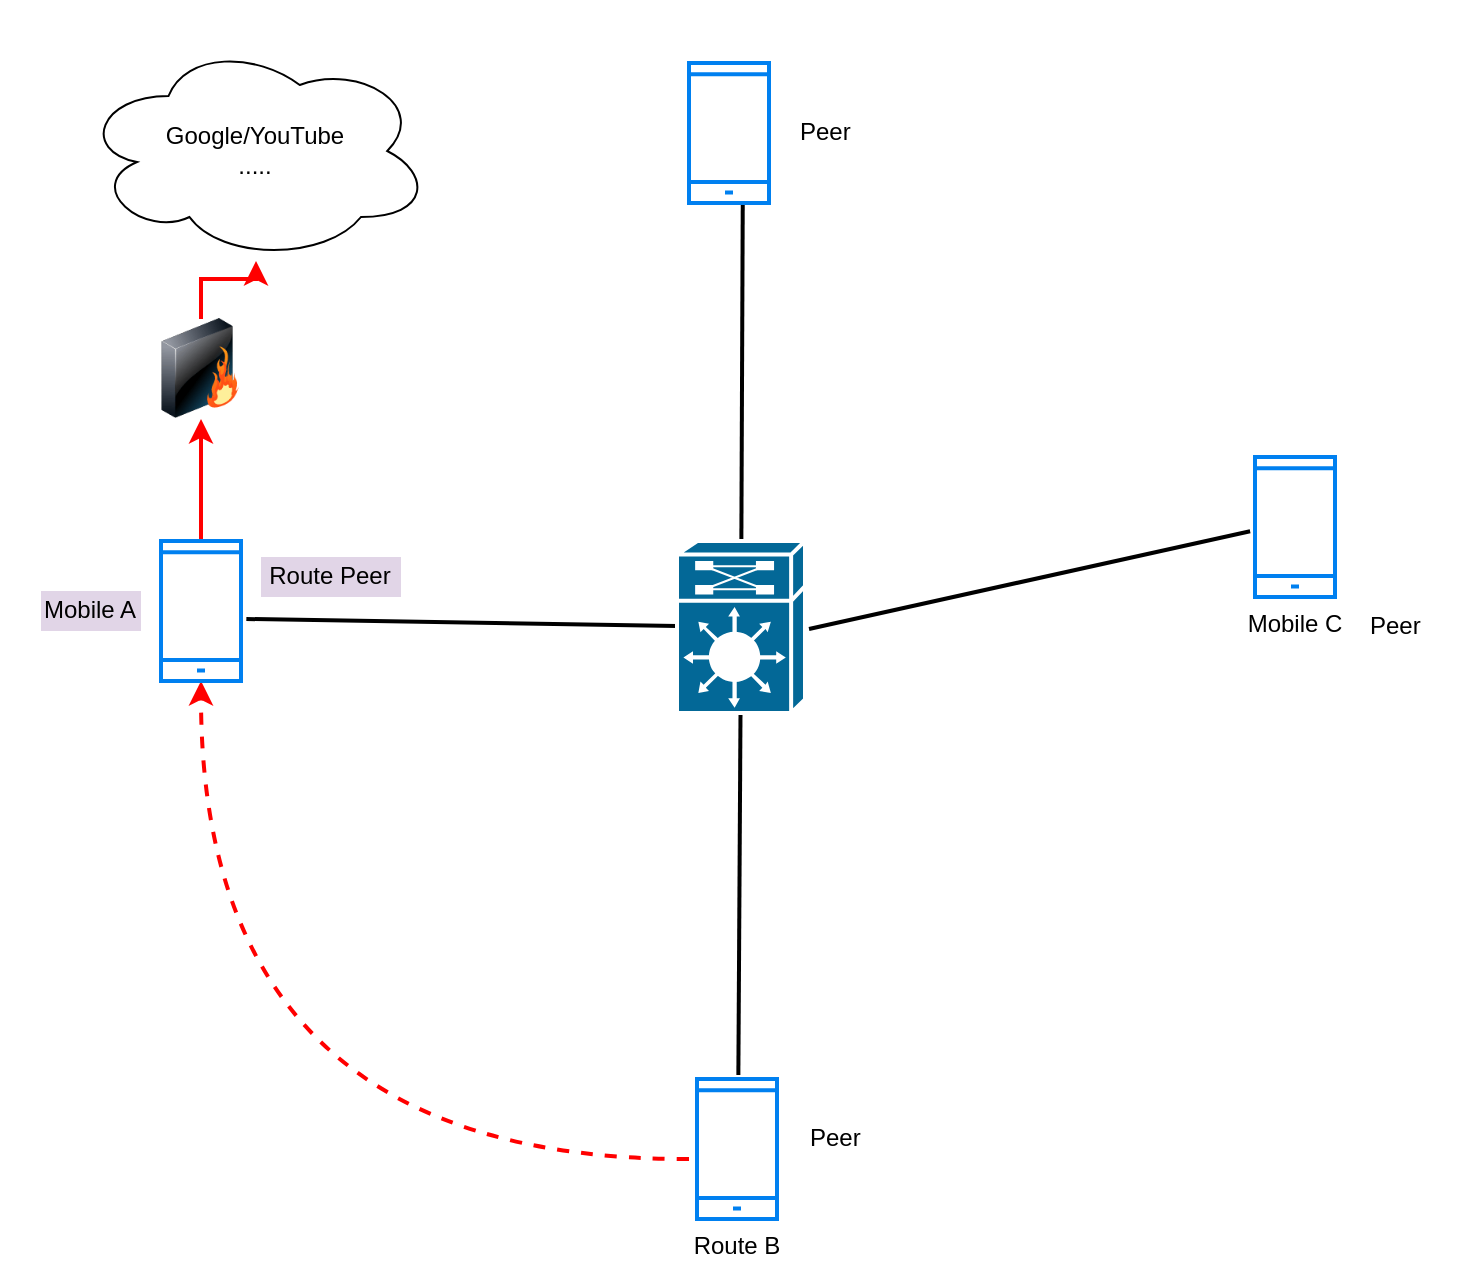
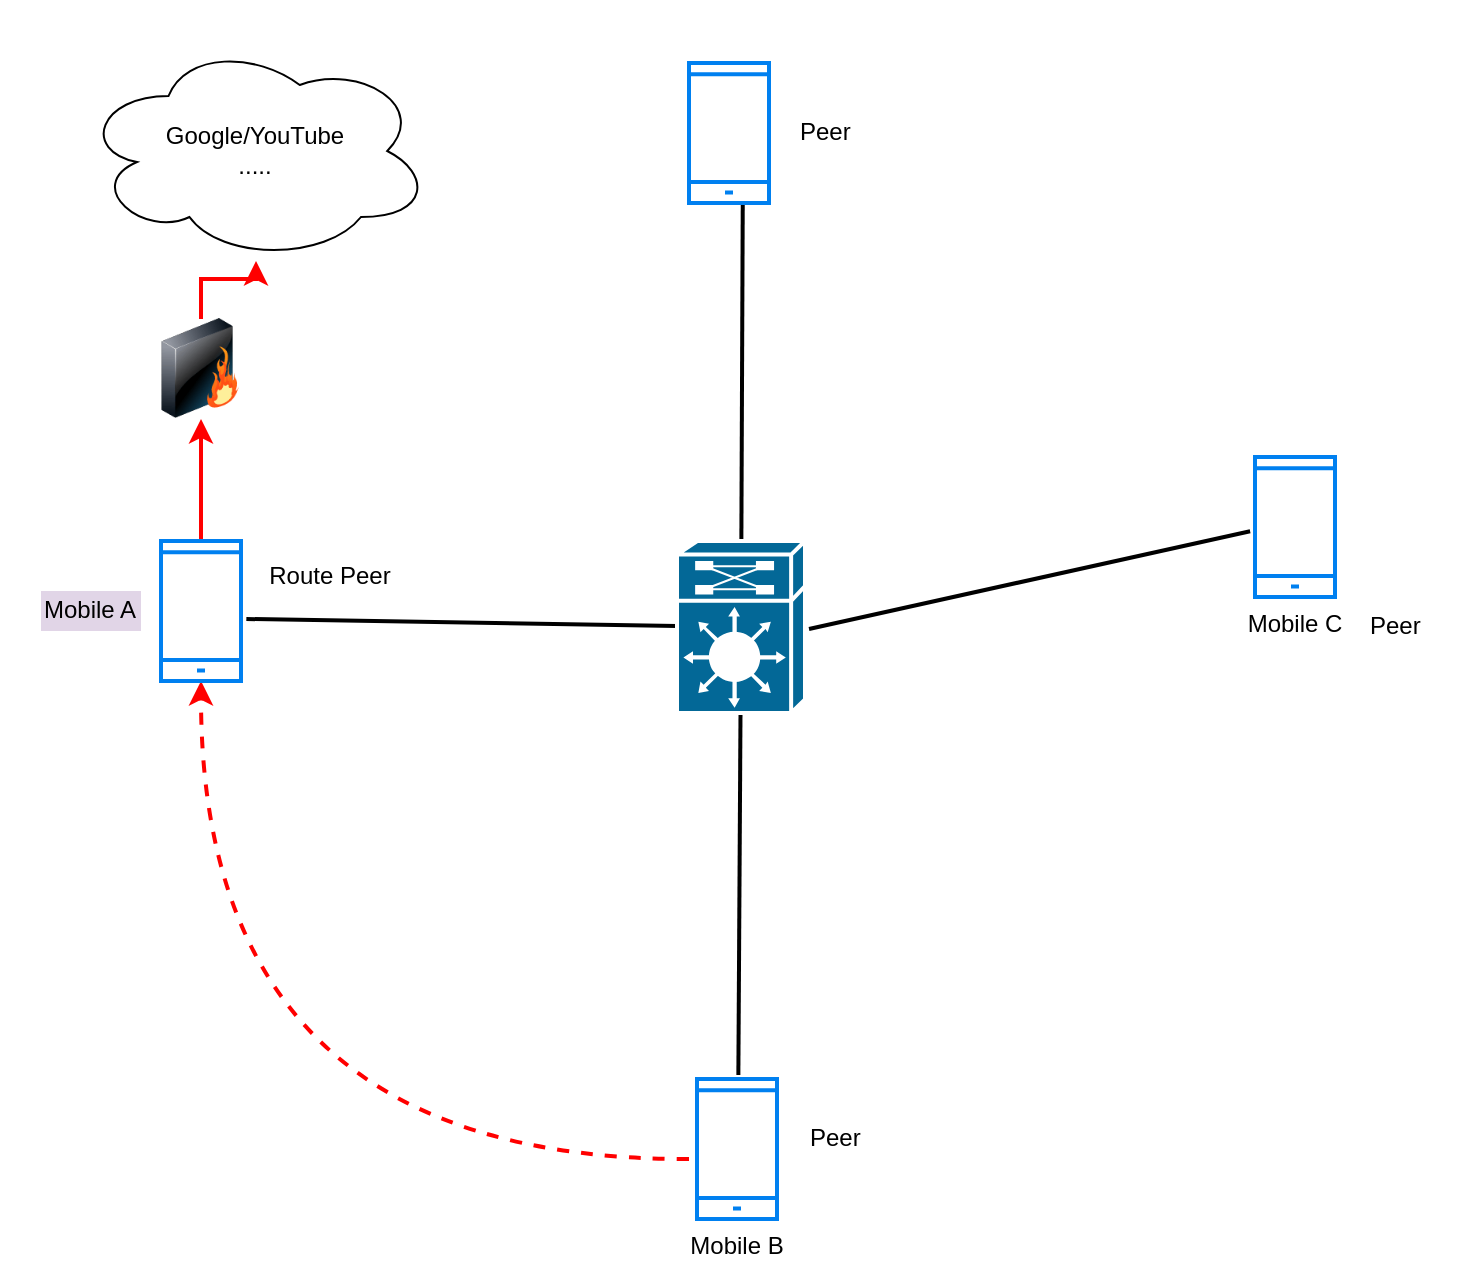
(331, 577) -> (331, 577)
(738, 1247) -> (738, 1247)
